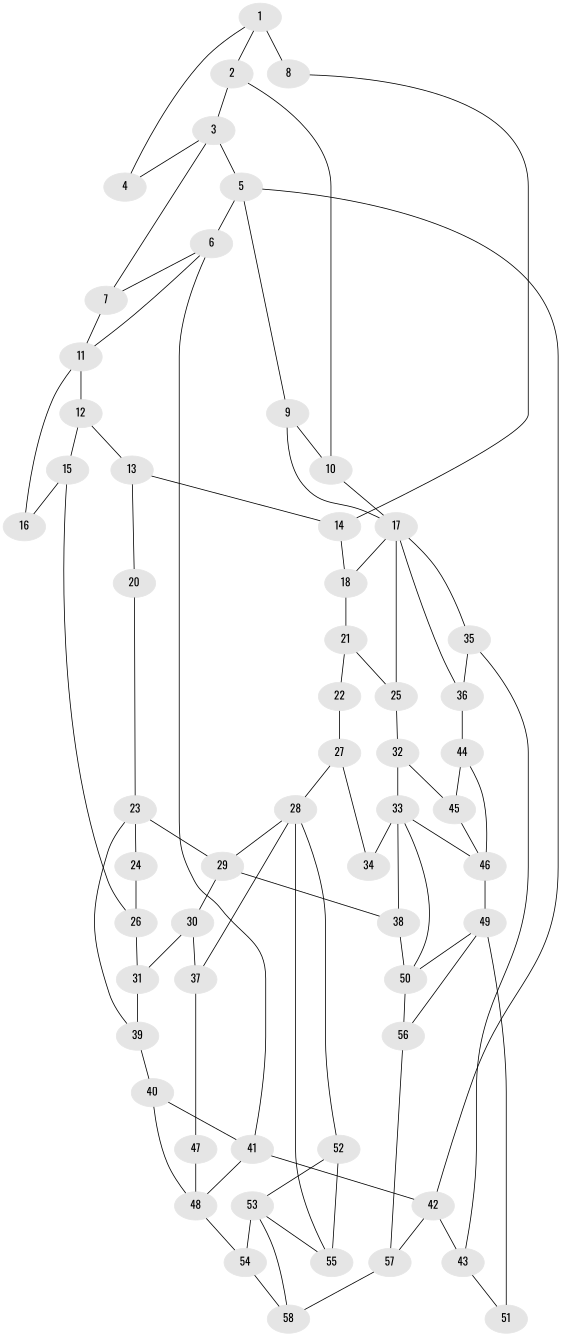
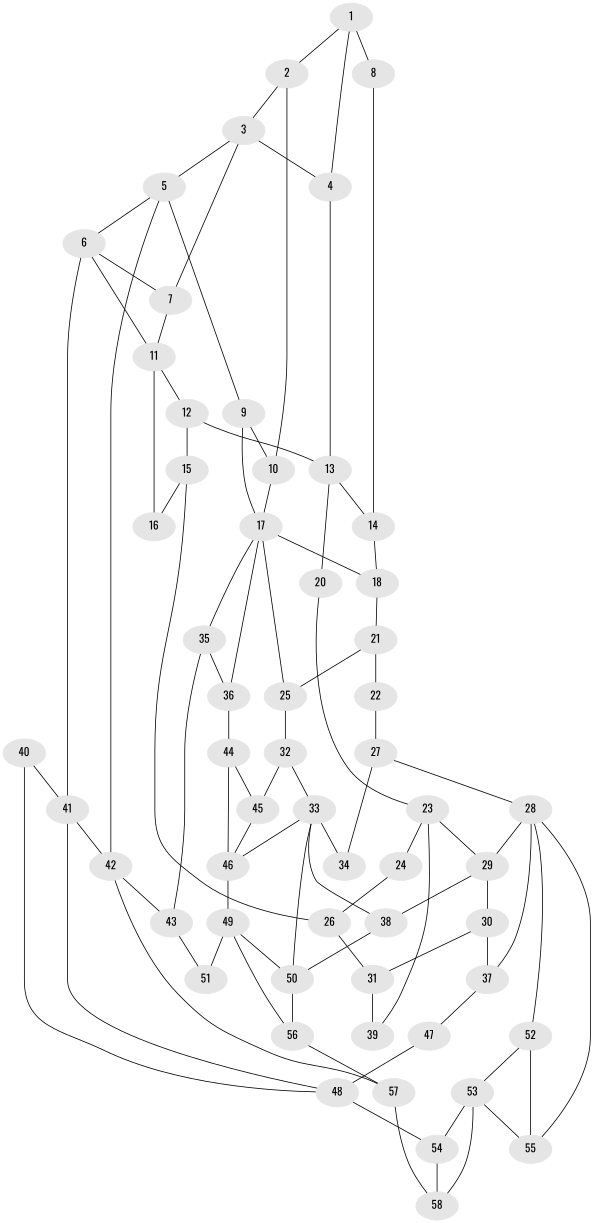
none -> (330, 329)
(145, 1064) -> none
